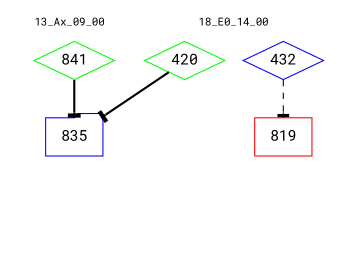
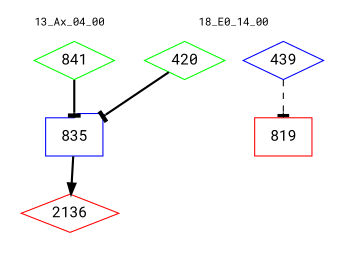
(70, 23) -> (70, 23)
(283, 60) -> (283, 60)
none -> (70, 213)
